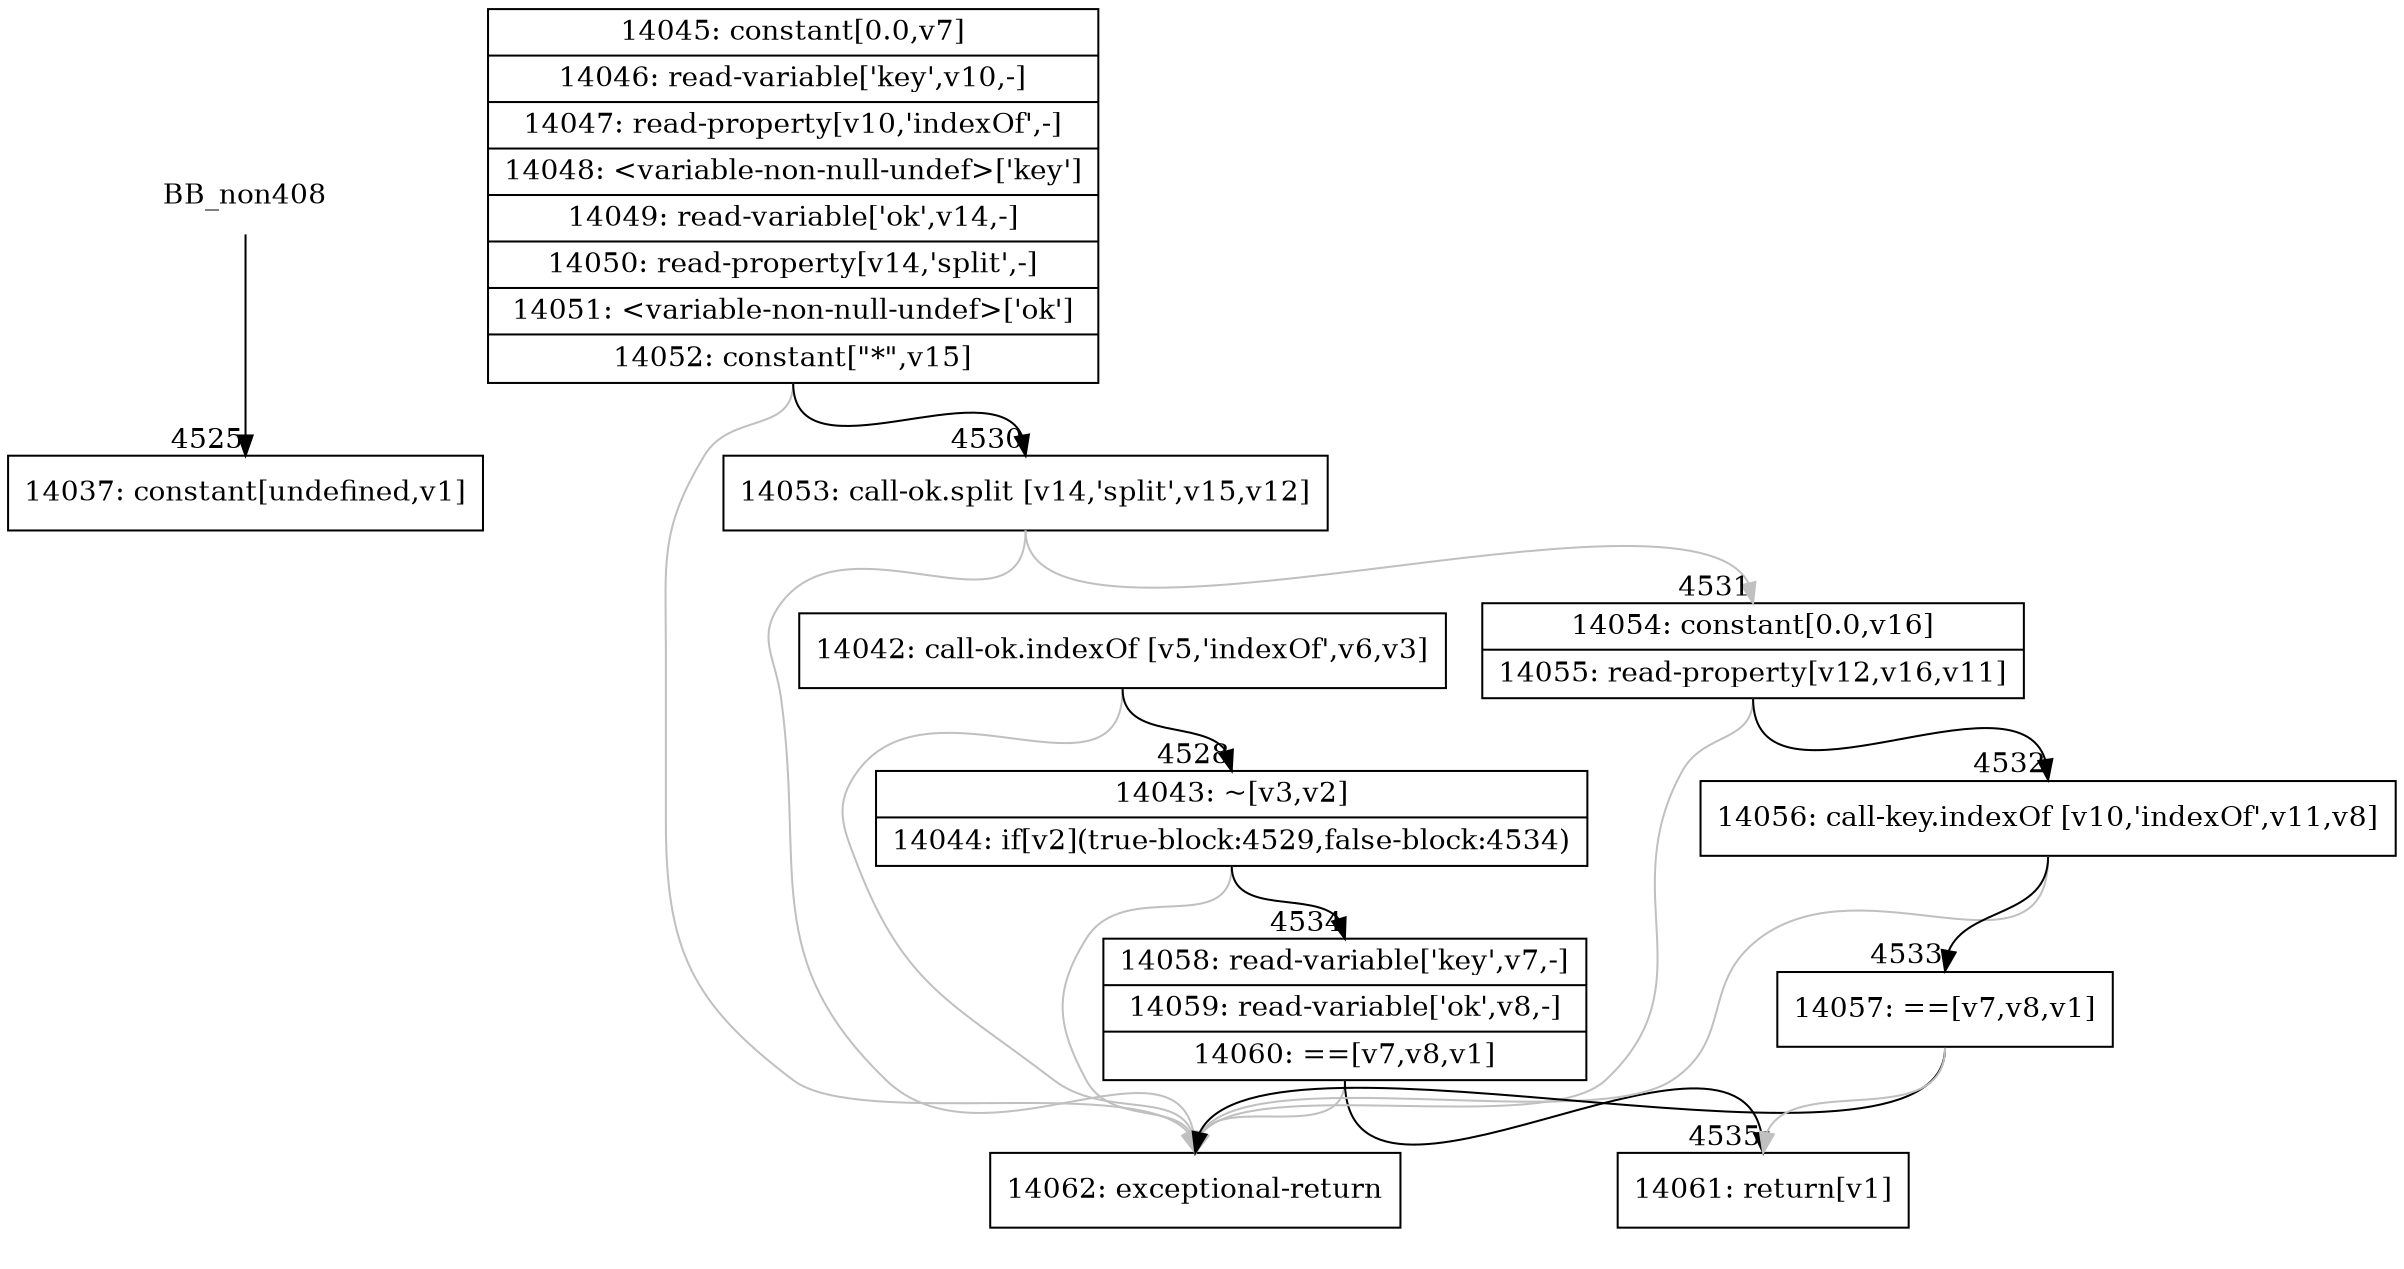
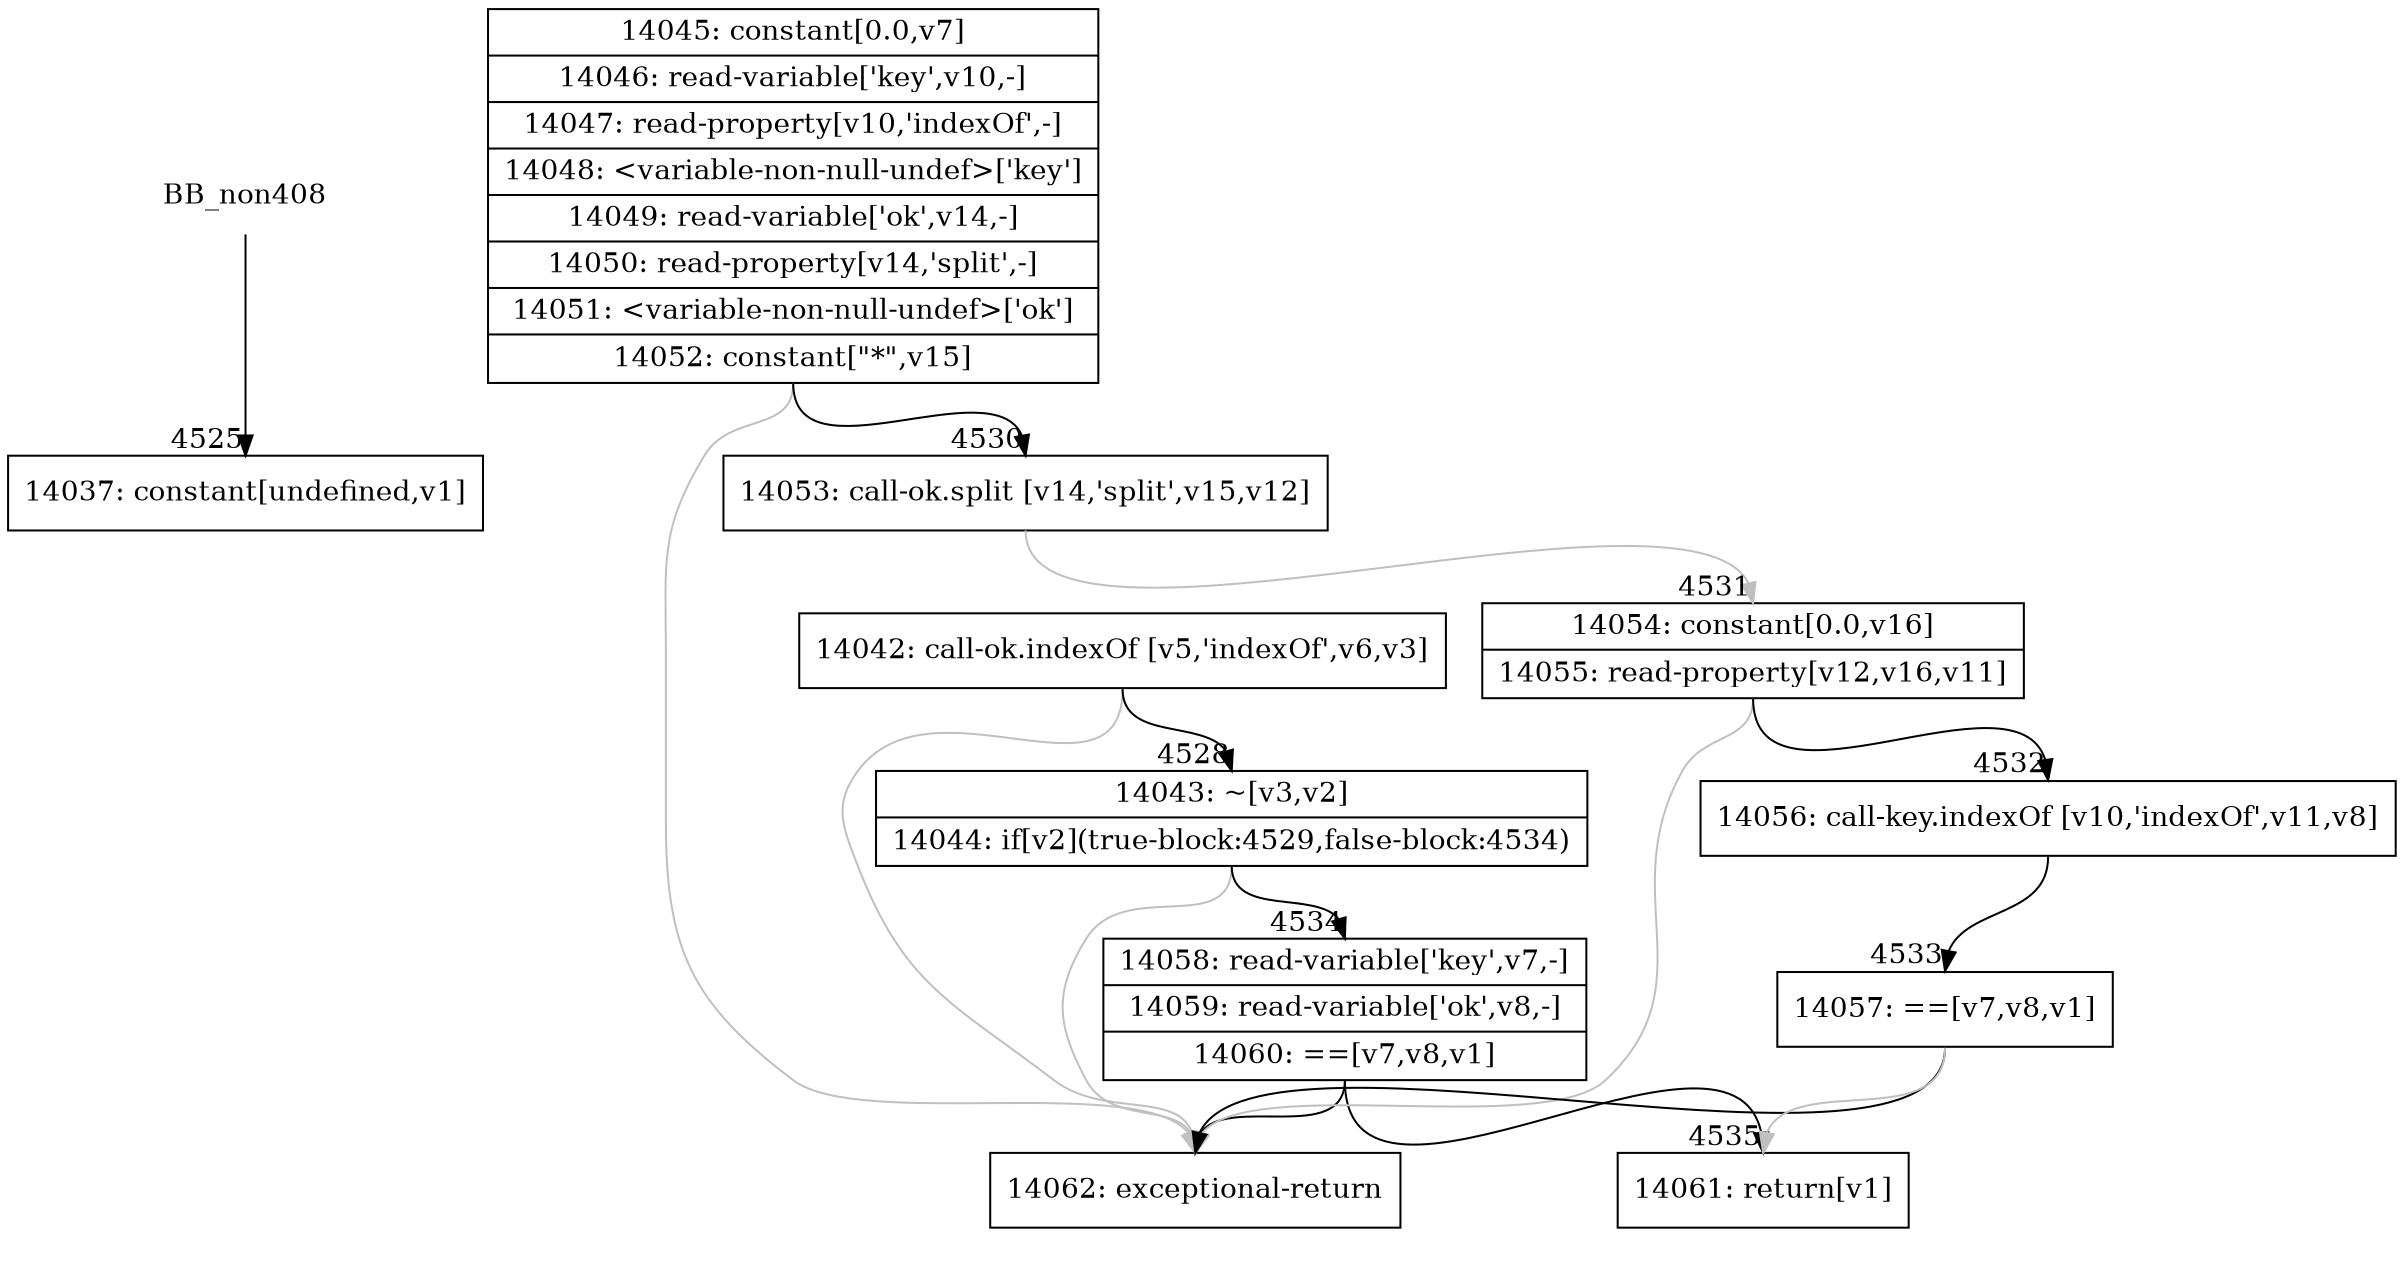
(792, 878) -> none
(1680, 1073) -> none
(1280, 1117) -> (1280, 1117)
